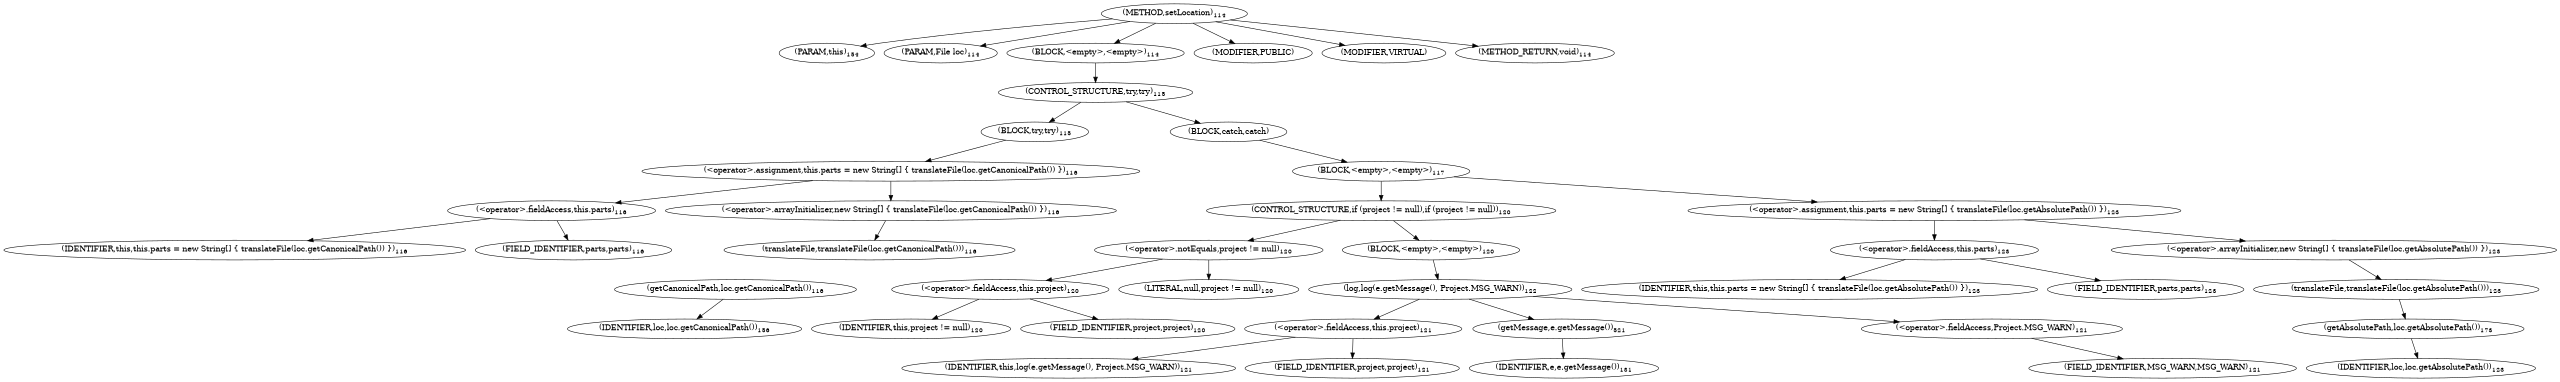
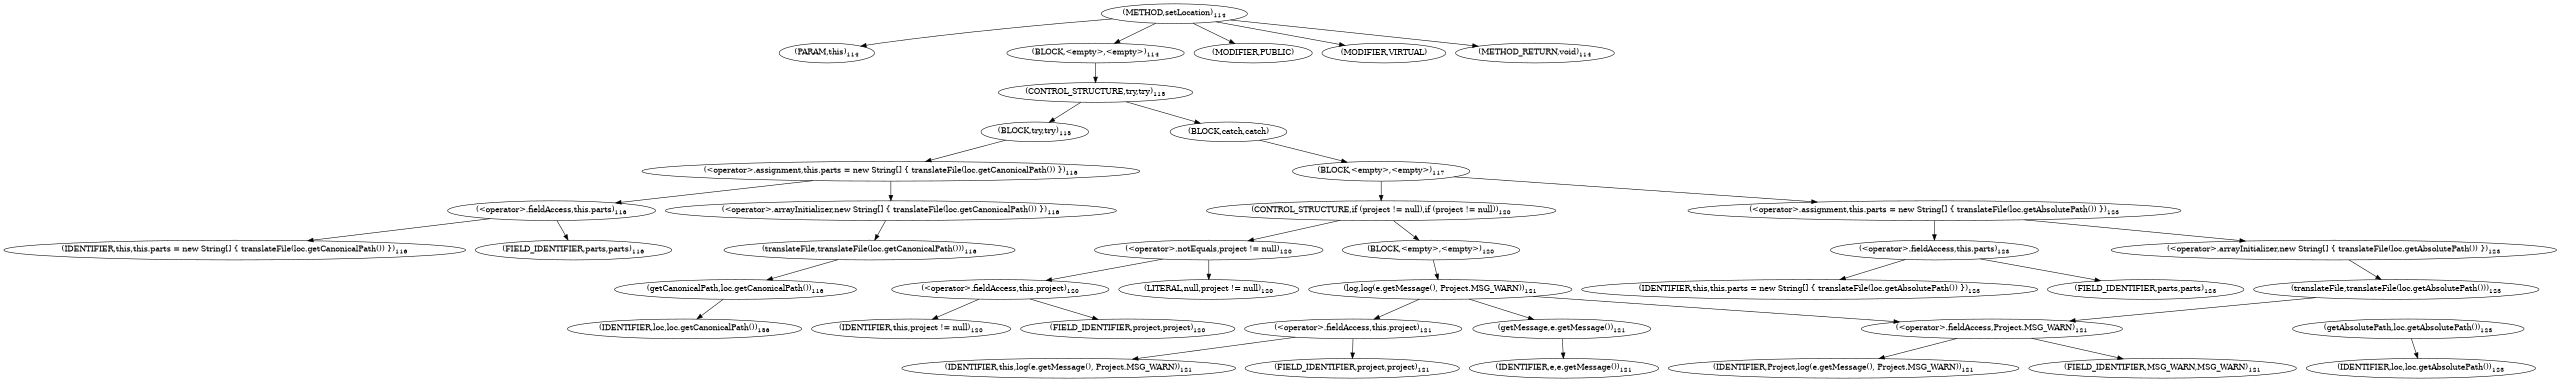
(853, 52) -> (853, 52)
(941, 53) -> none
none -> (805, 269)
(1531, 289) -> (1531, 289)
(2402, 307) -> (2196, 309)
(1619, 328) -> (1619, 328)
(2487, 328) -> (2487, 328)
(1626, 367) -> (1626, 367)
none -> (1844, 368)
